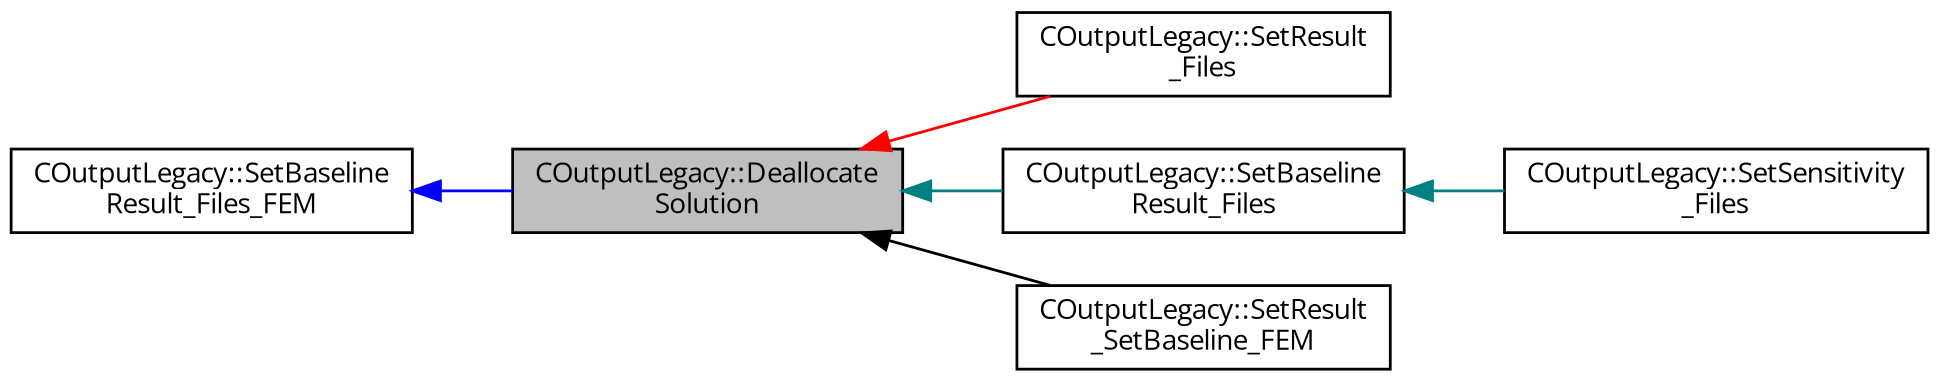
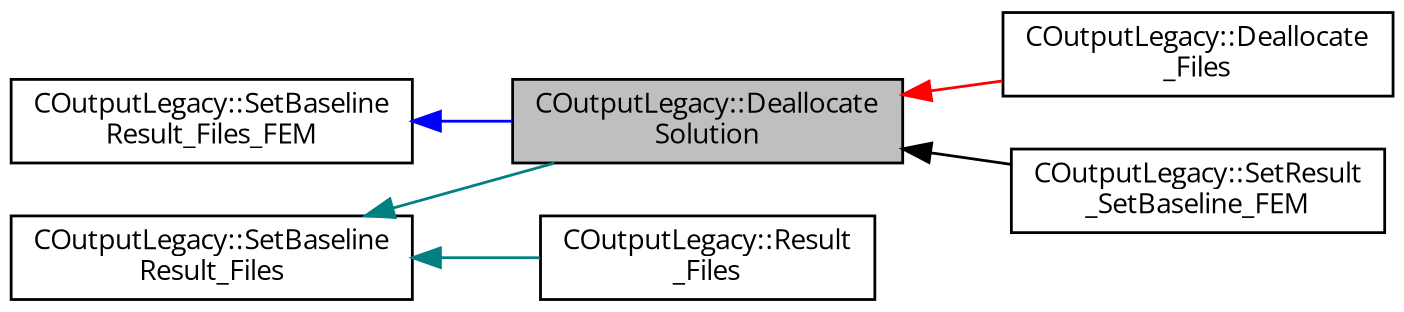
(1204, 54) -> (1198, 54)
(967, 191) -> (474, 186)
(1716, 191) -> (708, 258)
